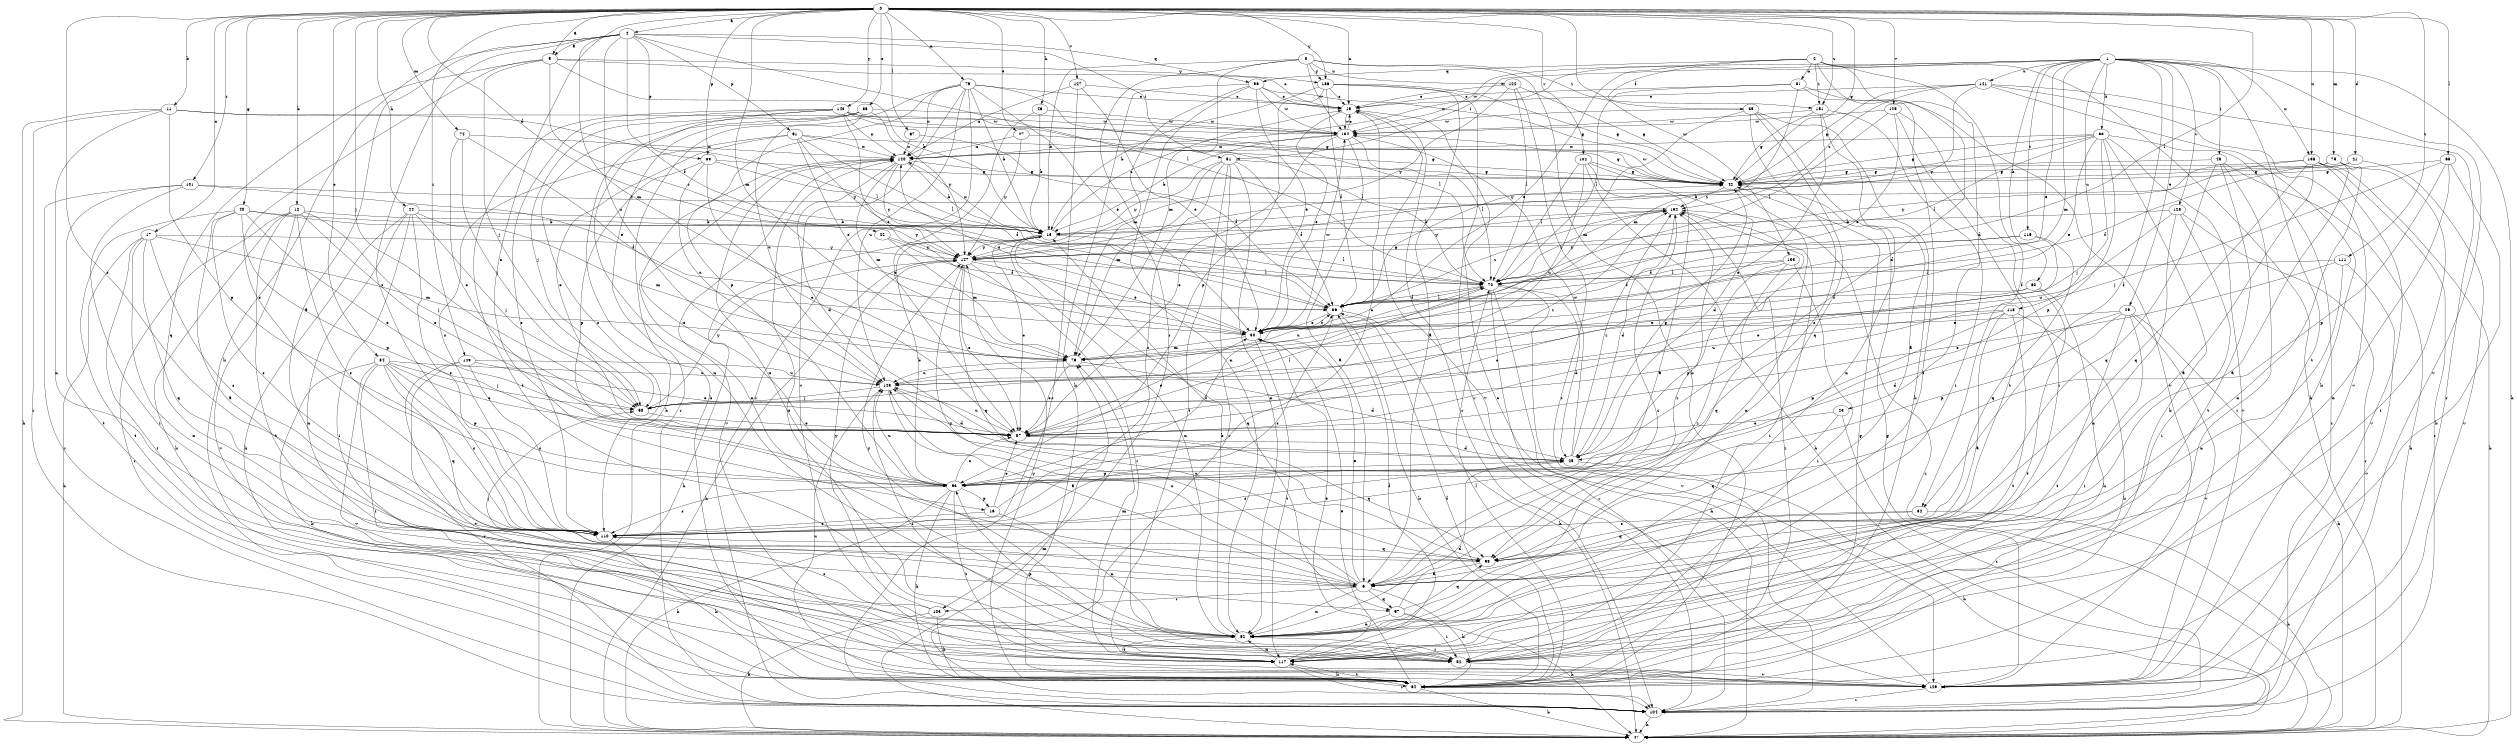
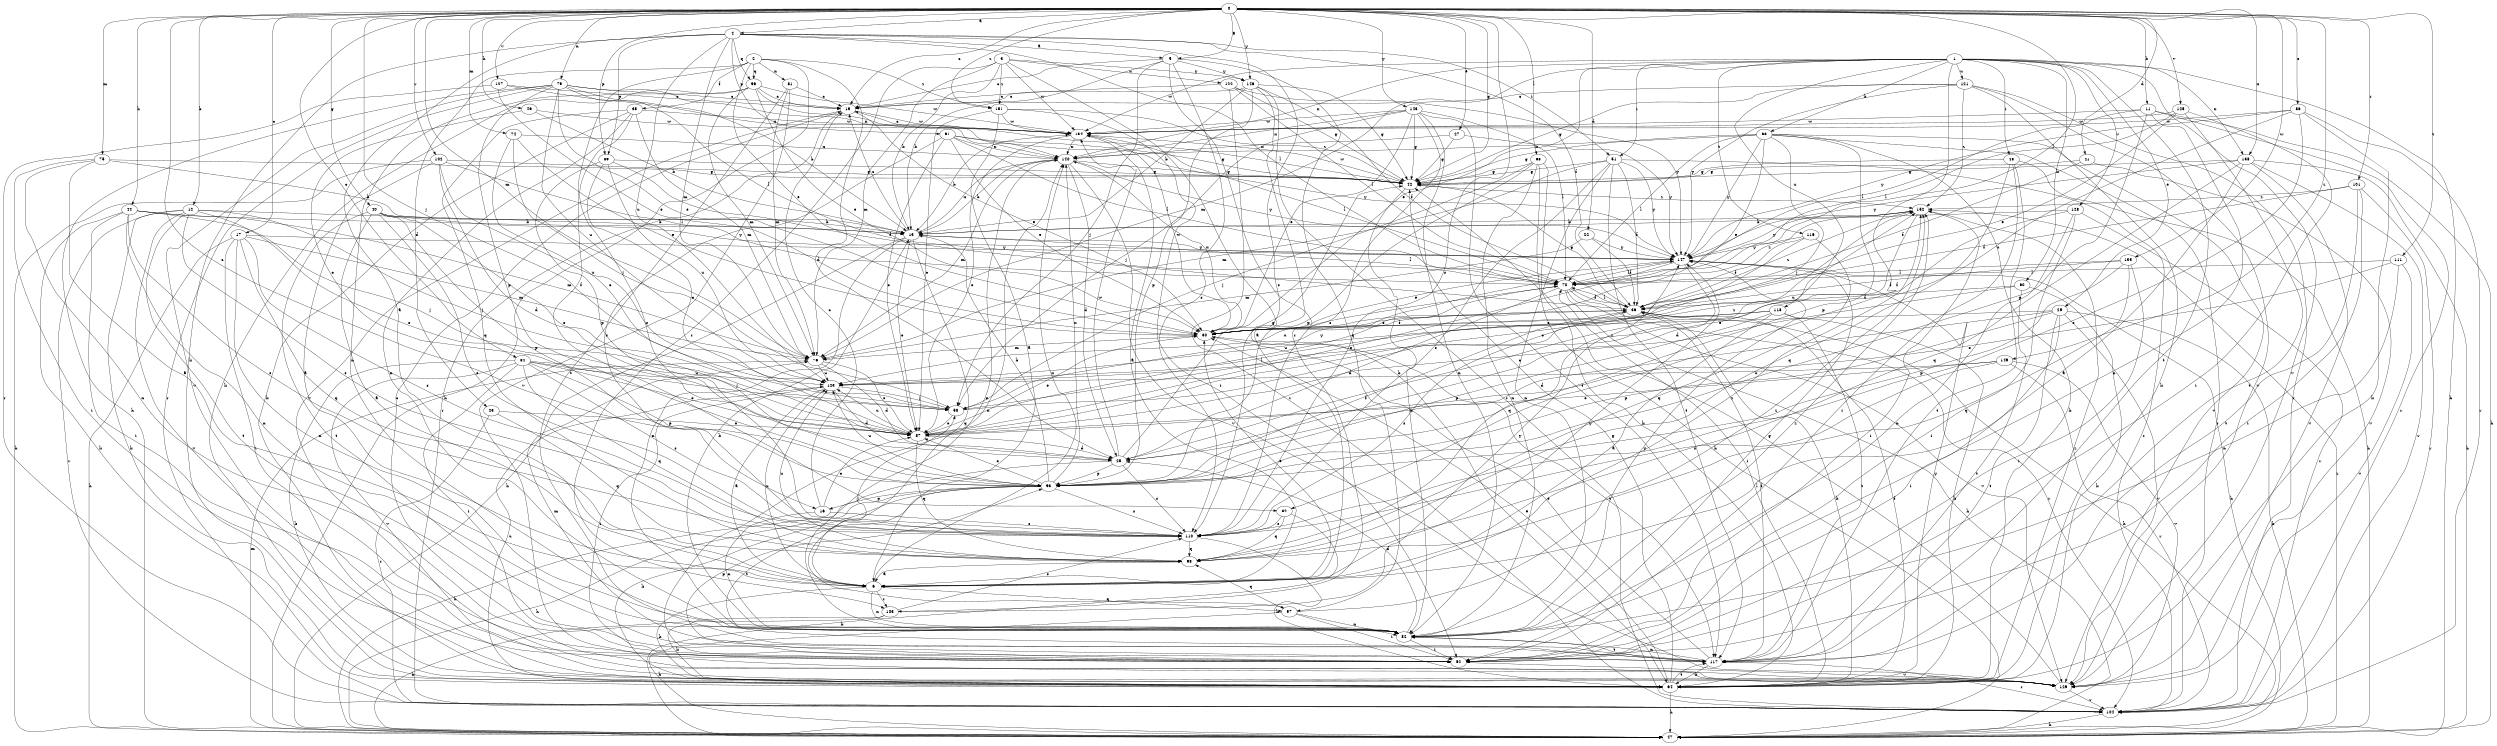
(1326, 84) -> (1251, 84)
(1600, 118) -> none
(912, 134) -> none
(1762, 147) -> (1325, 147)
(942, 233) -> (1354, 479)
none -> (1854, 539)
